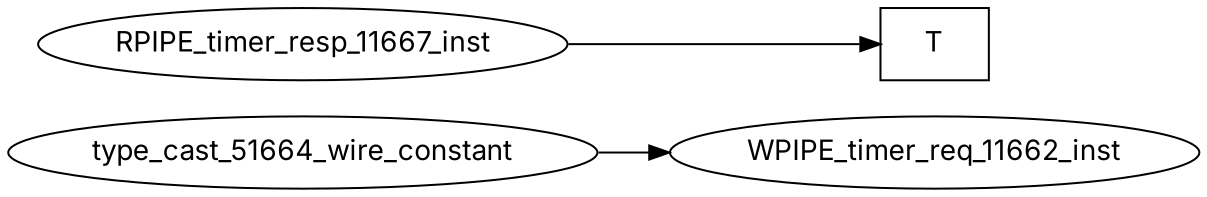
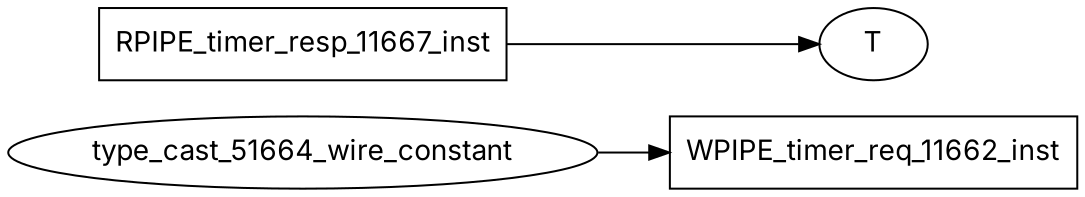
(303, 44) -> (303, 44)
(935, 44) -> (874, 44)
(935, 153) -> (874, 153)
